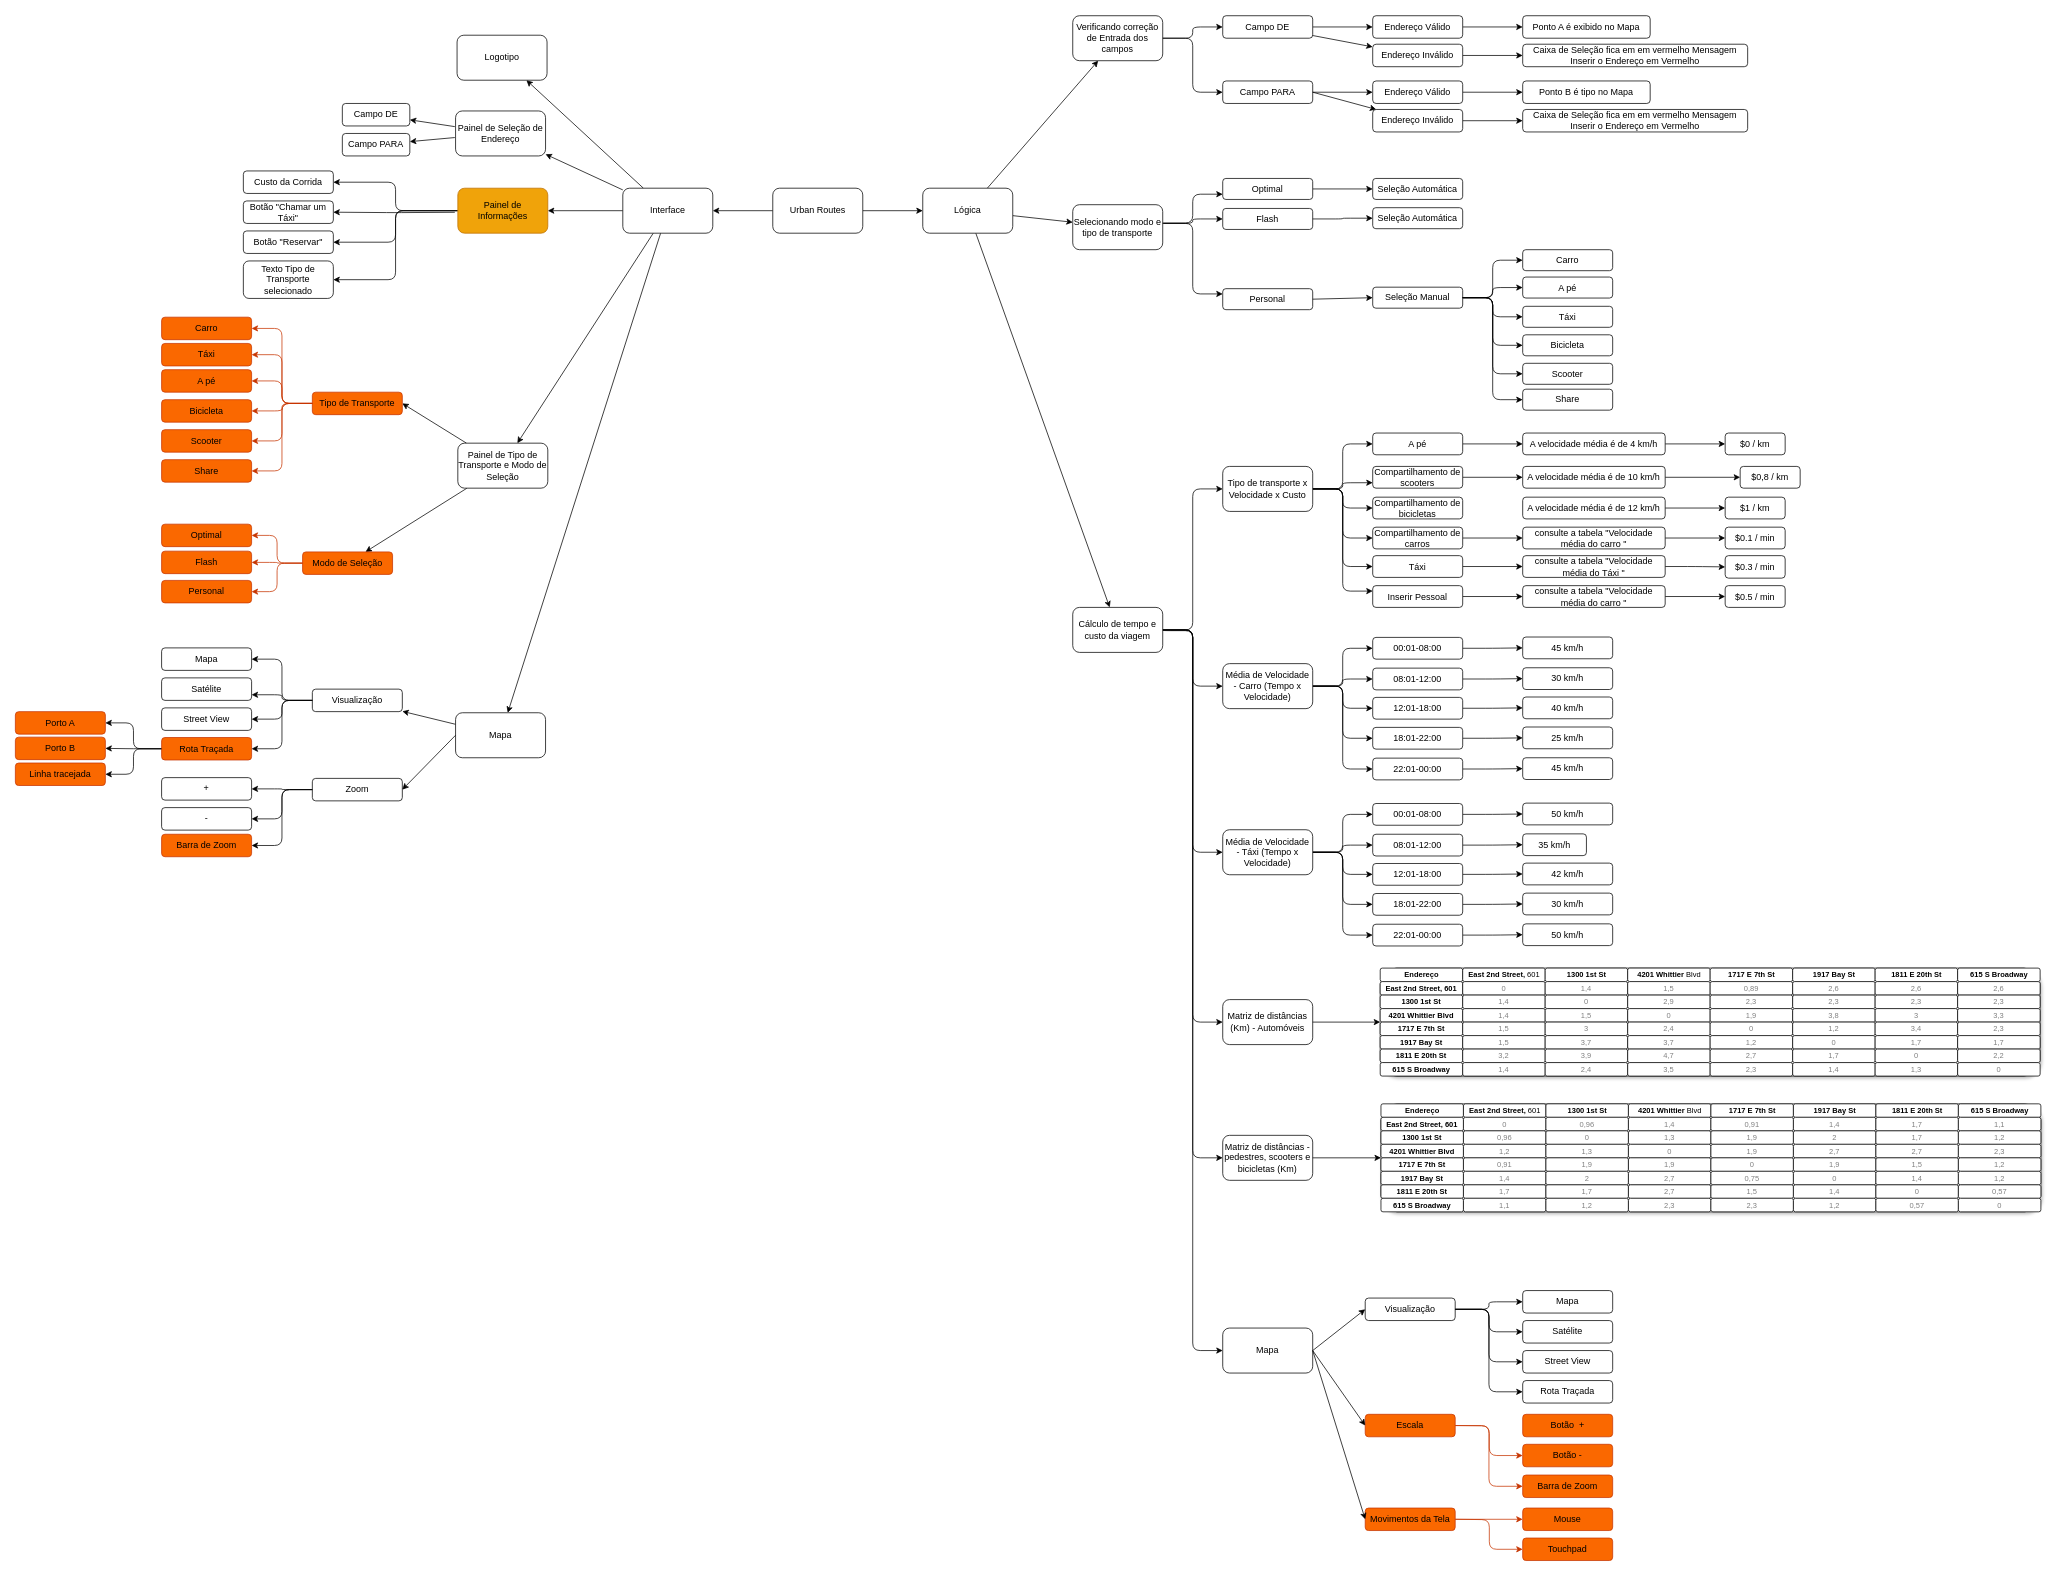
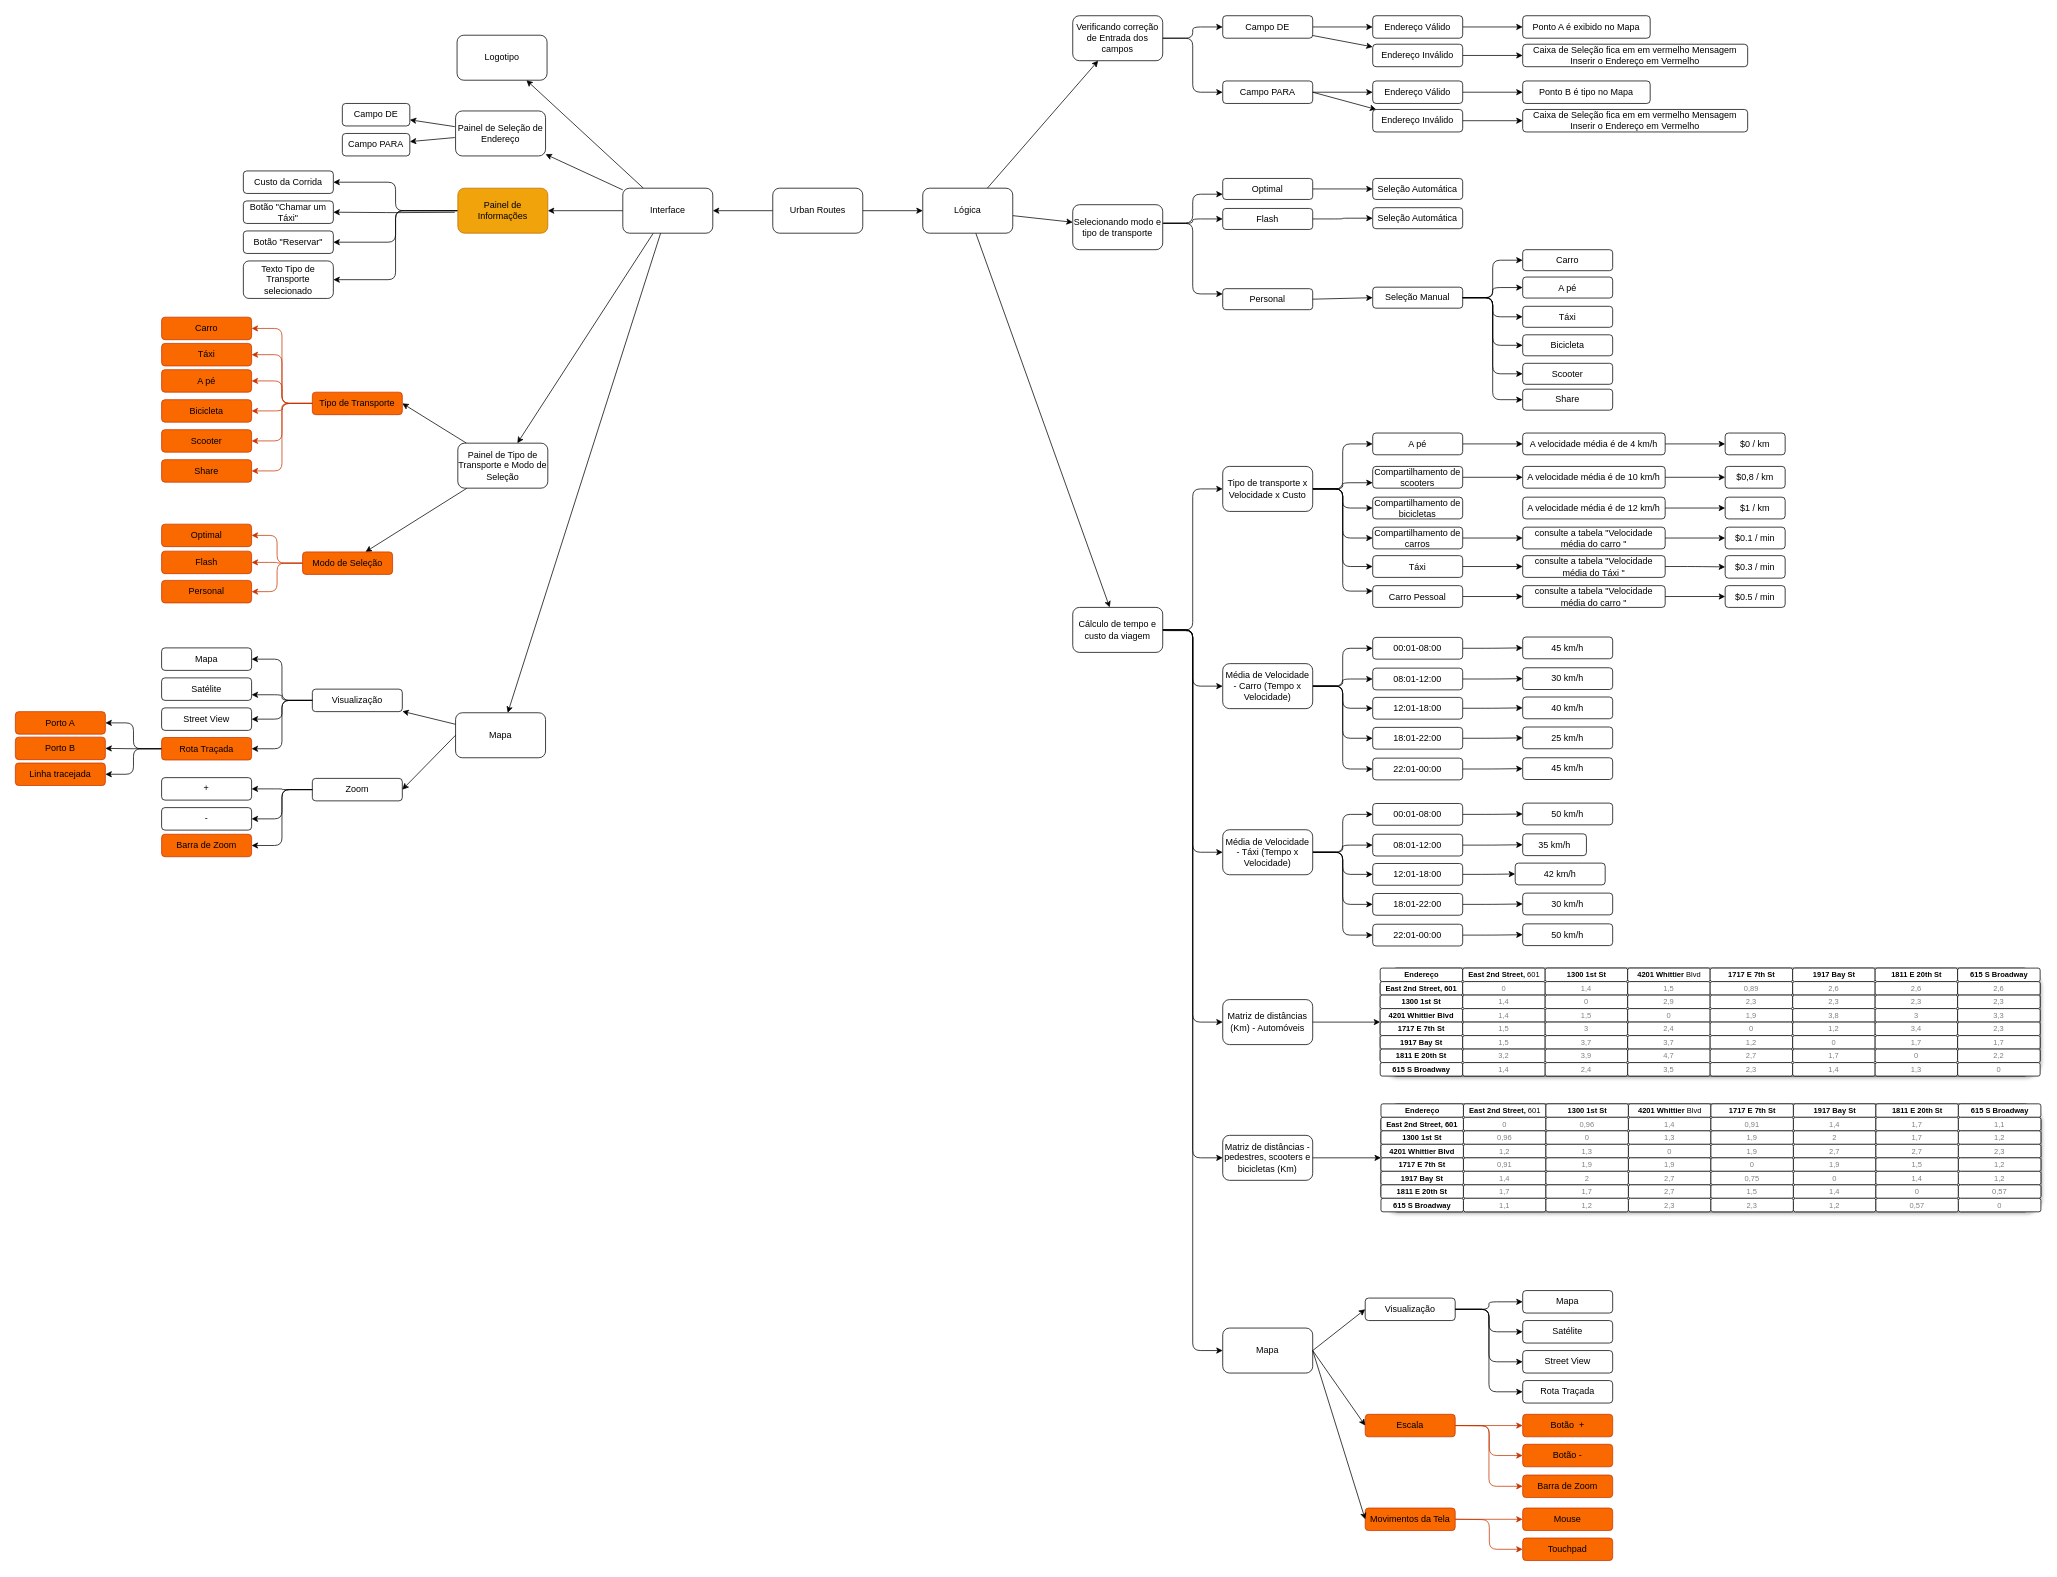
(1770, 477) -> (1755, 477)
(1418, 597) -> (1418, 597)
(1568, 874) -> (1560, 874)
none -> (1503, 1425)
